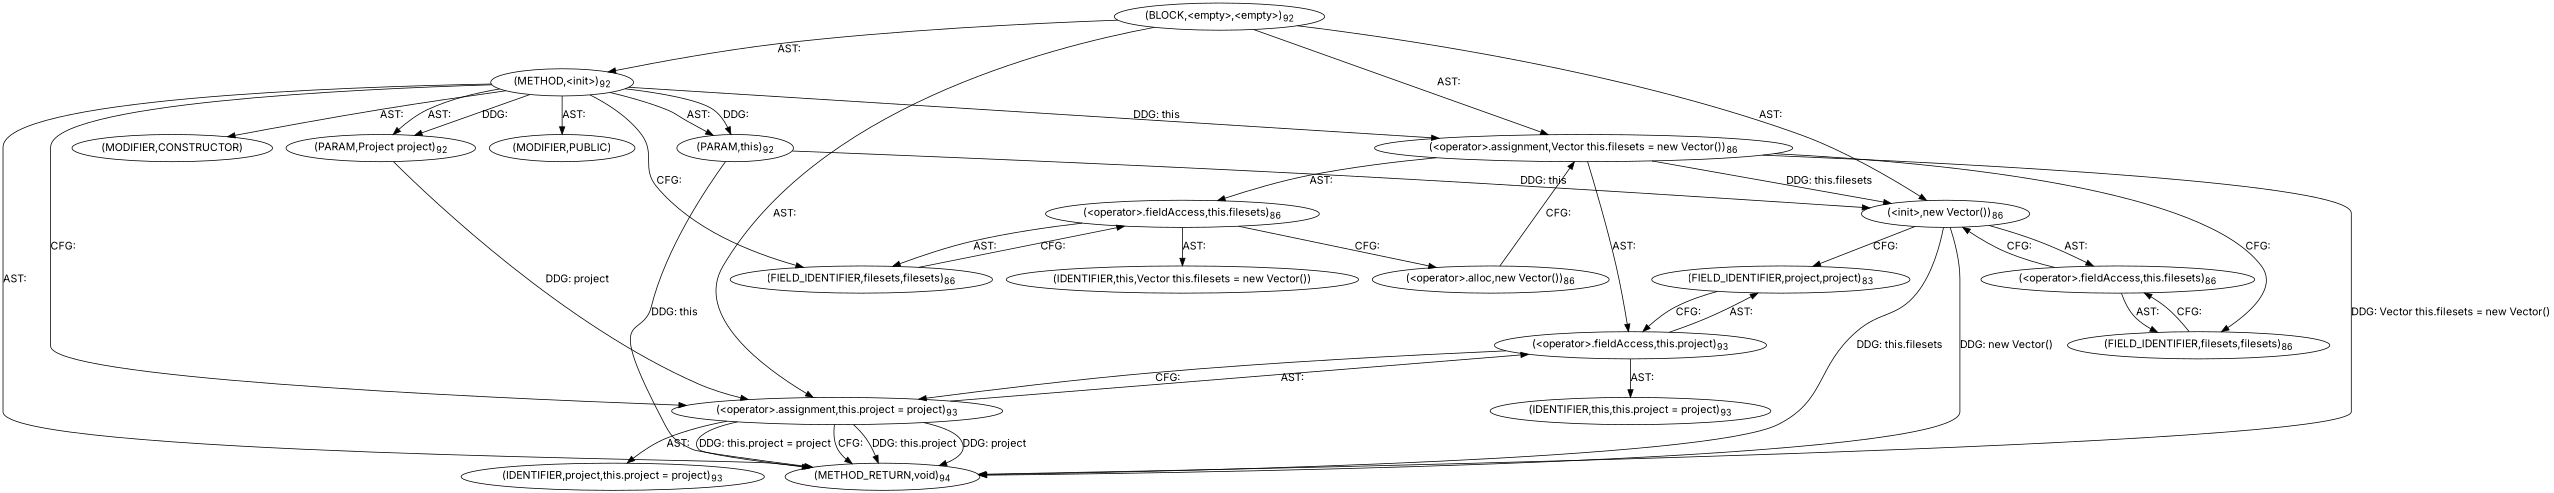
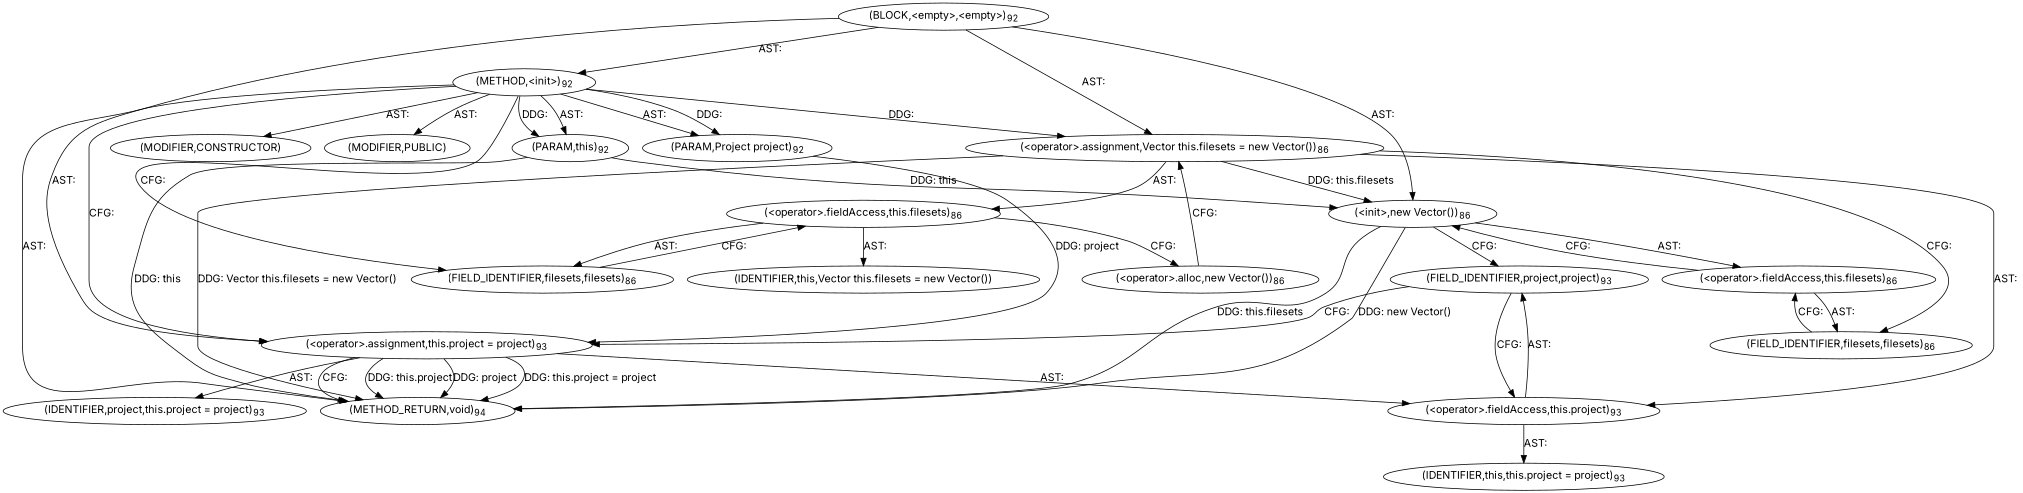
(1157, 115) -> (903, 115)
(1868, 278) -> (1607, 278)
(1216, 368) -> (1008, 339)
